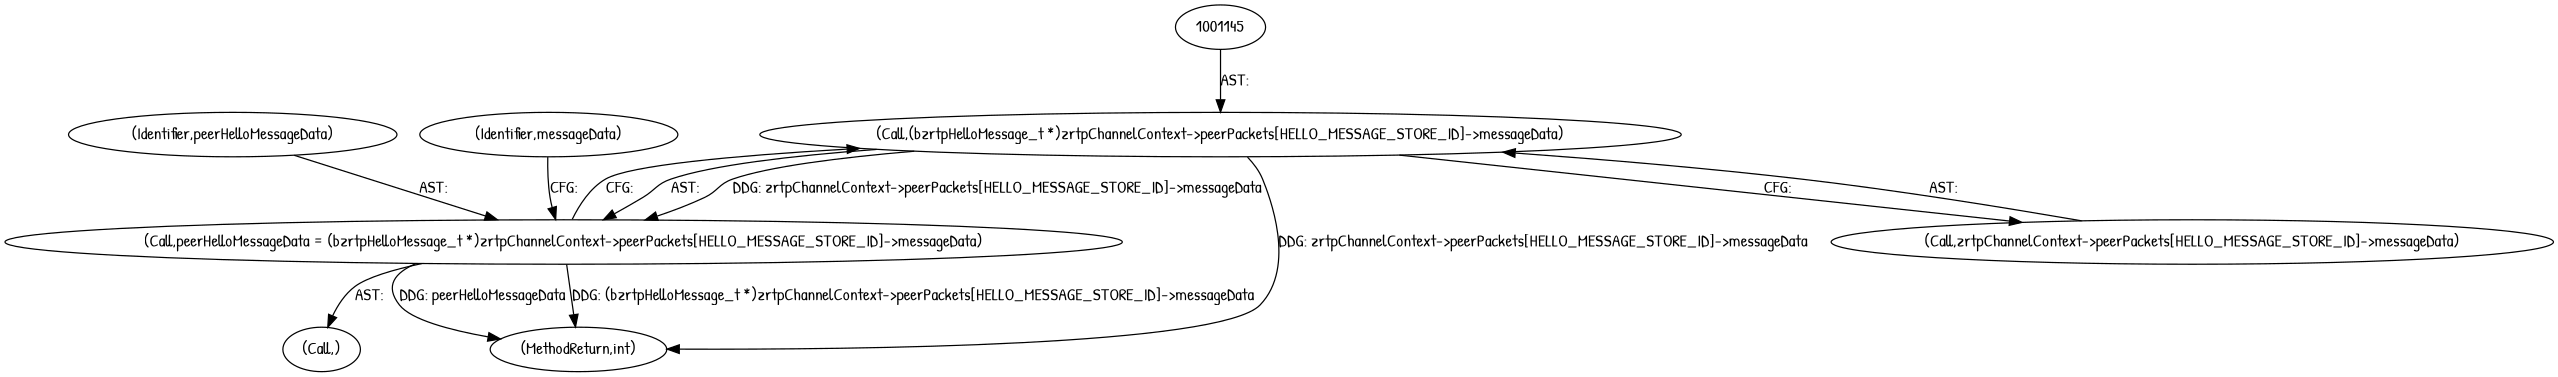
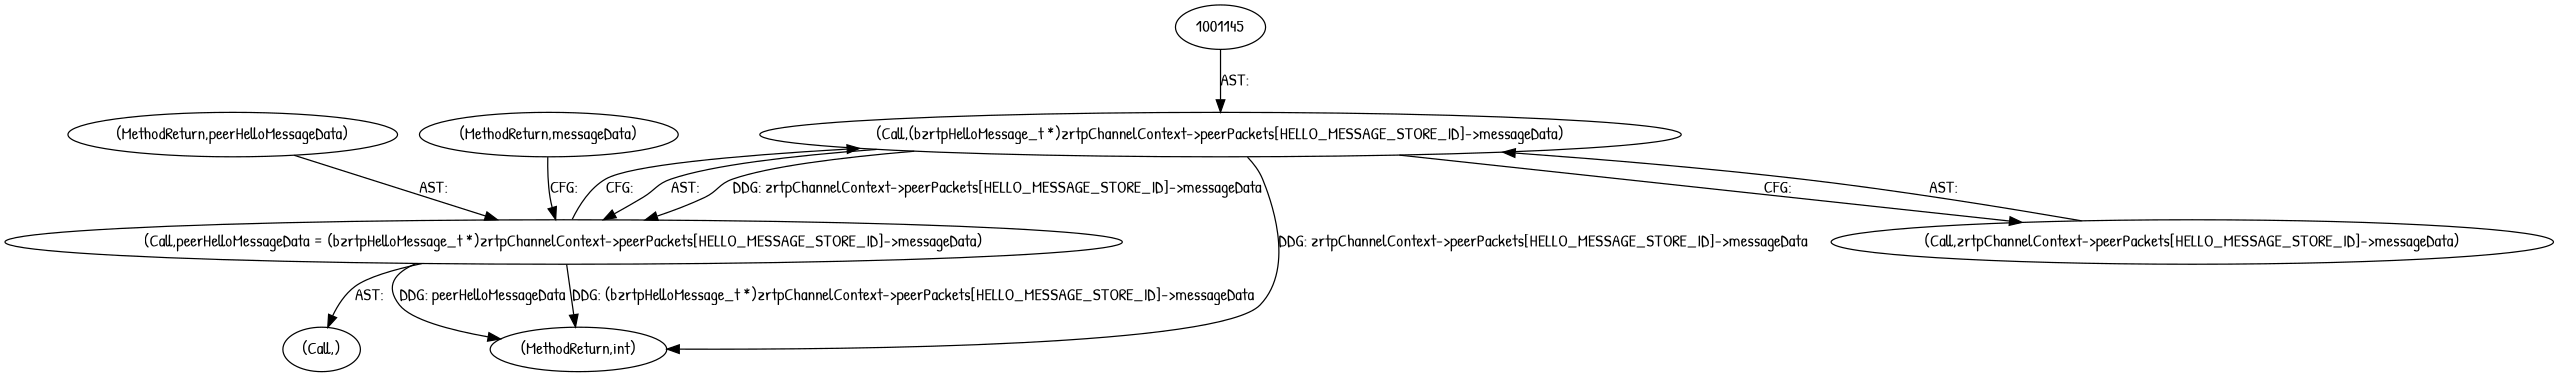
(233, 135) -> (233, 135)
(549, 135) -> (549, 135)
